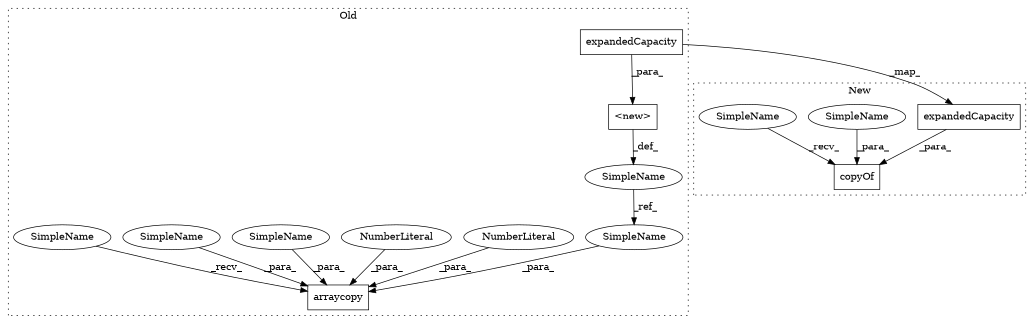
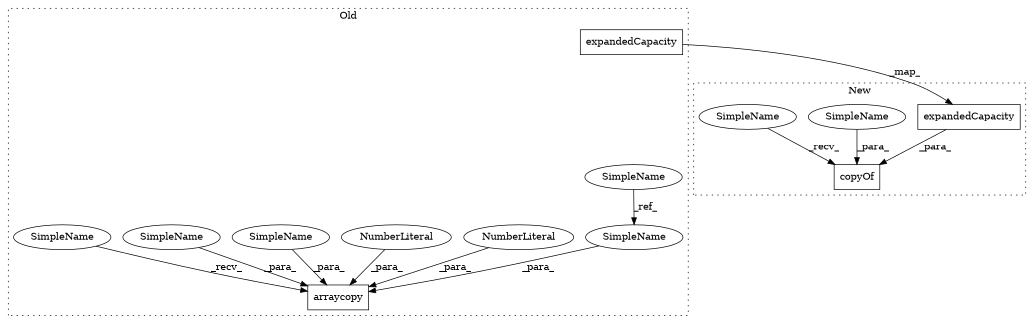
(633, 117) -> none
